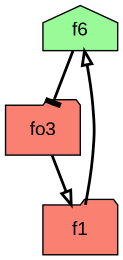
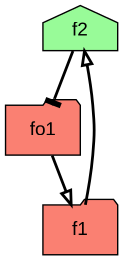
(80, 30) -> (80, 30)
(43, 130) -> (43, 130)
